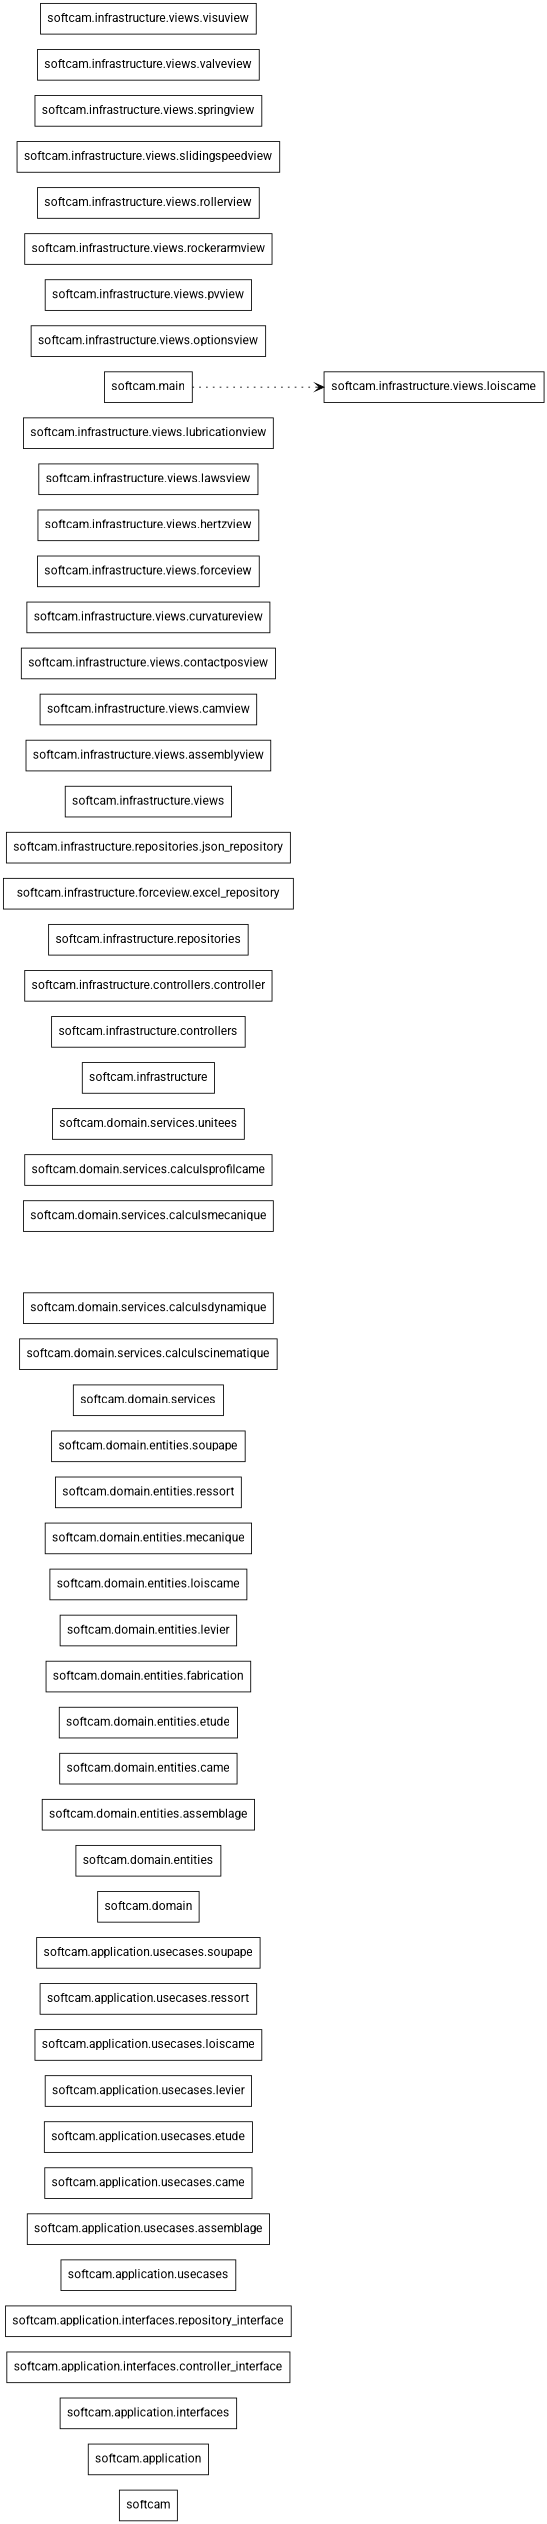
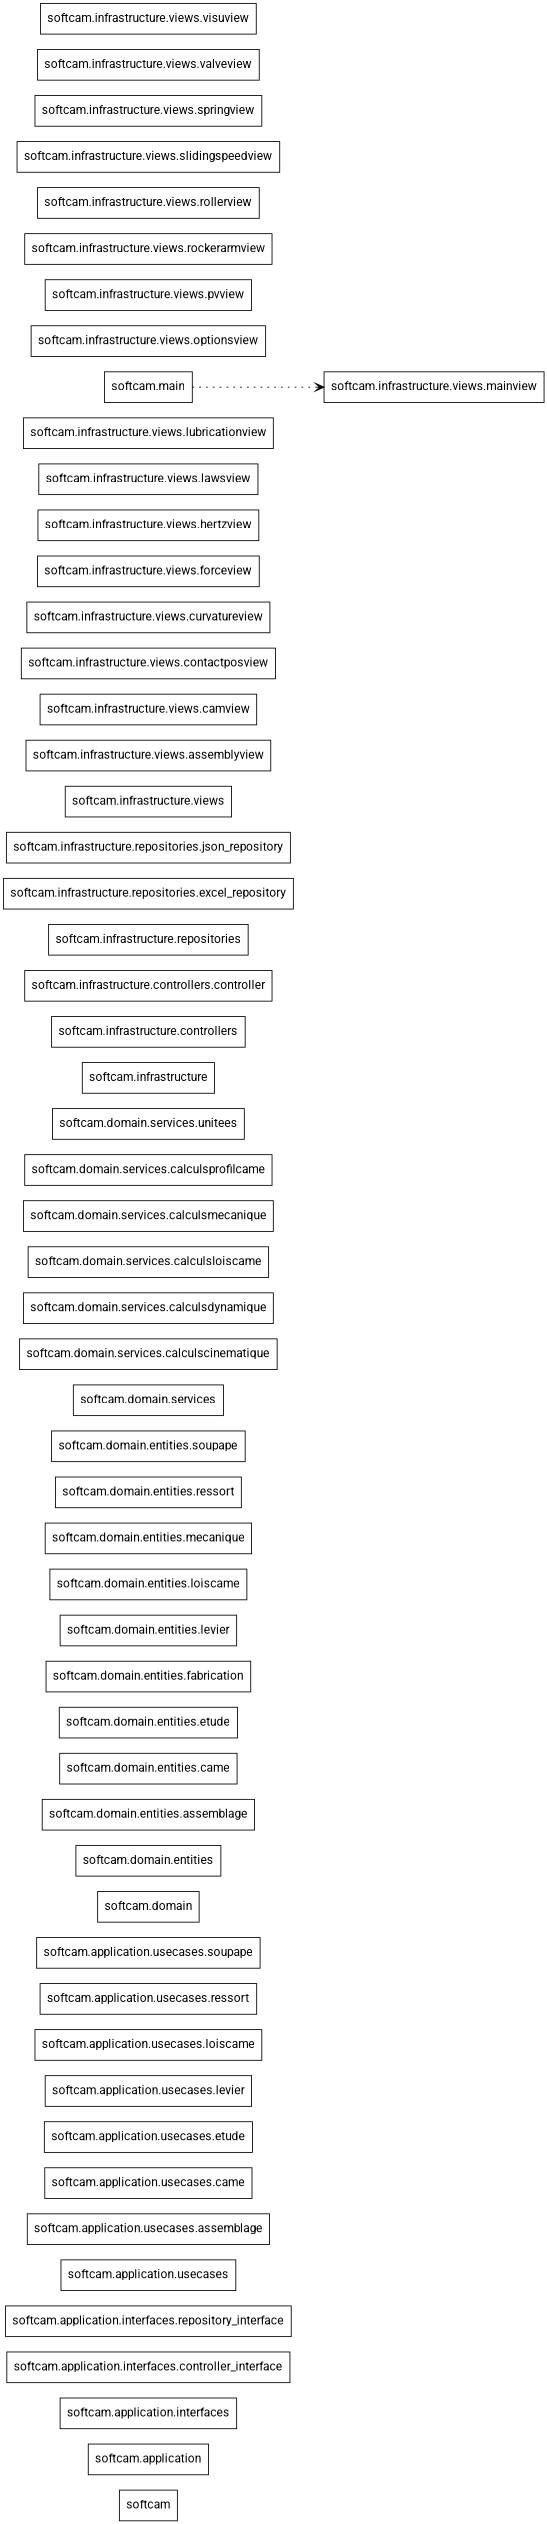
(434, 387) -> (434, 387)
(148, 894) -> (148, 894)
none -> (148, 1262)
